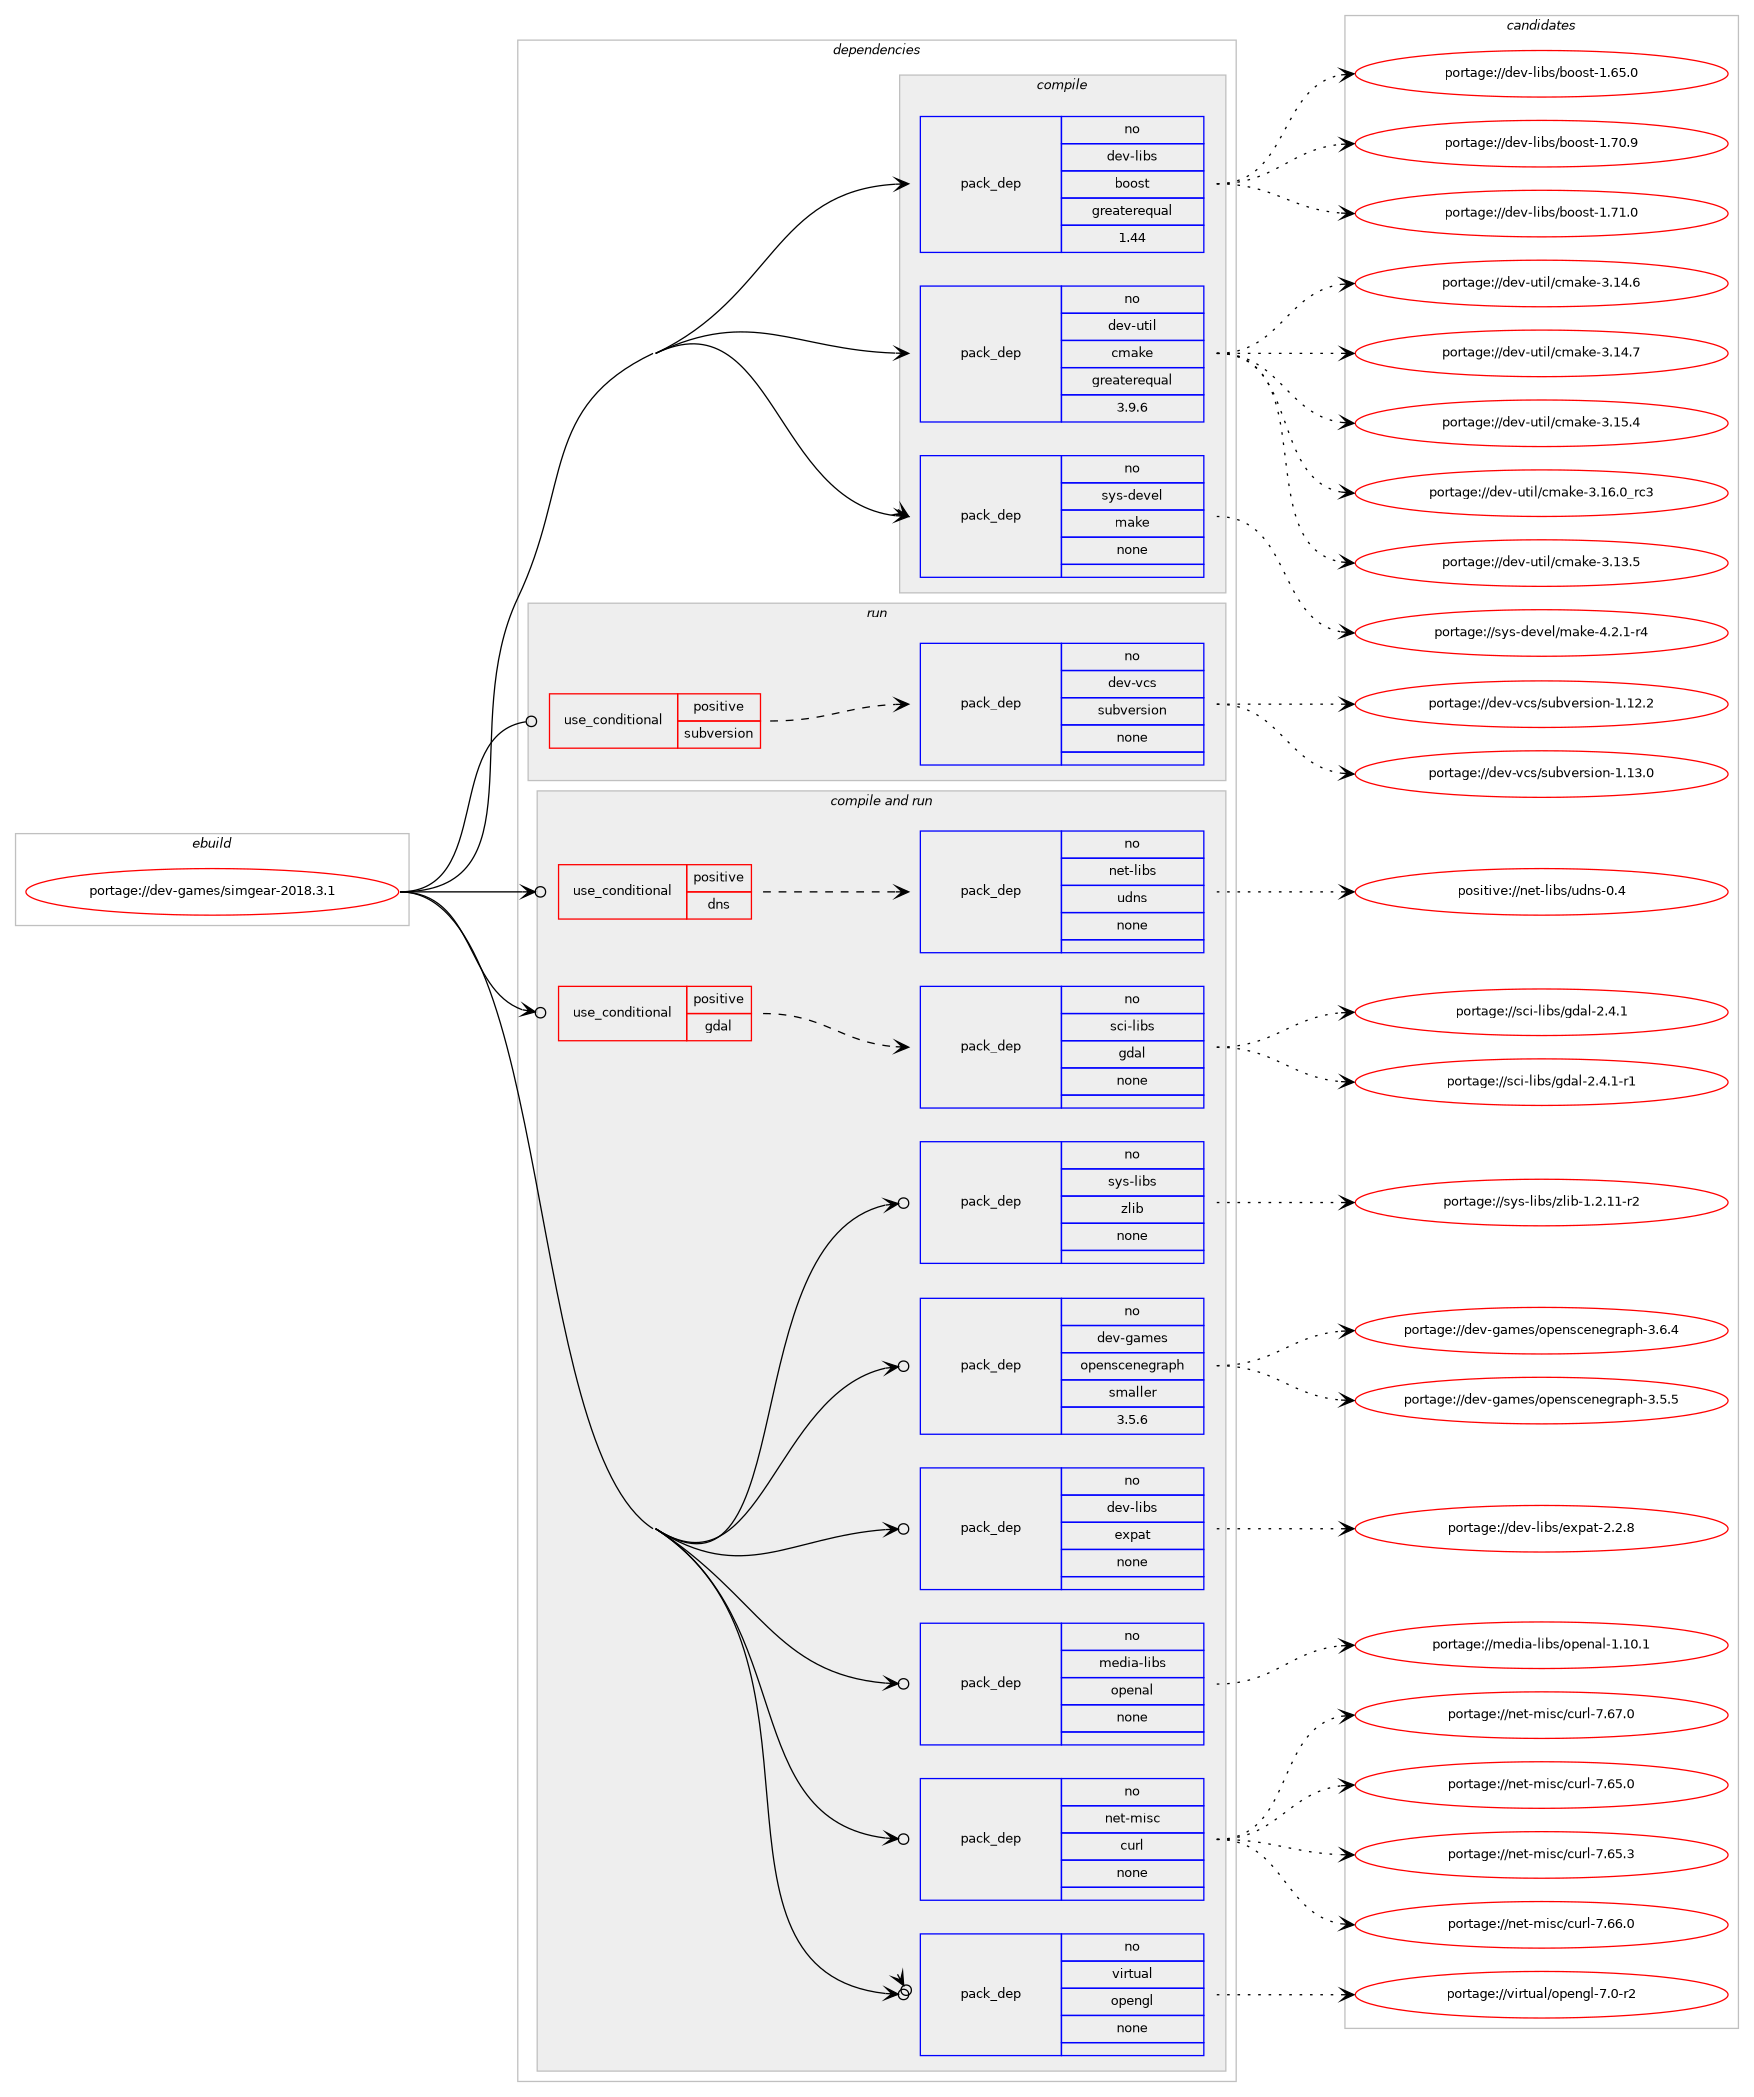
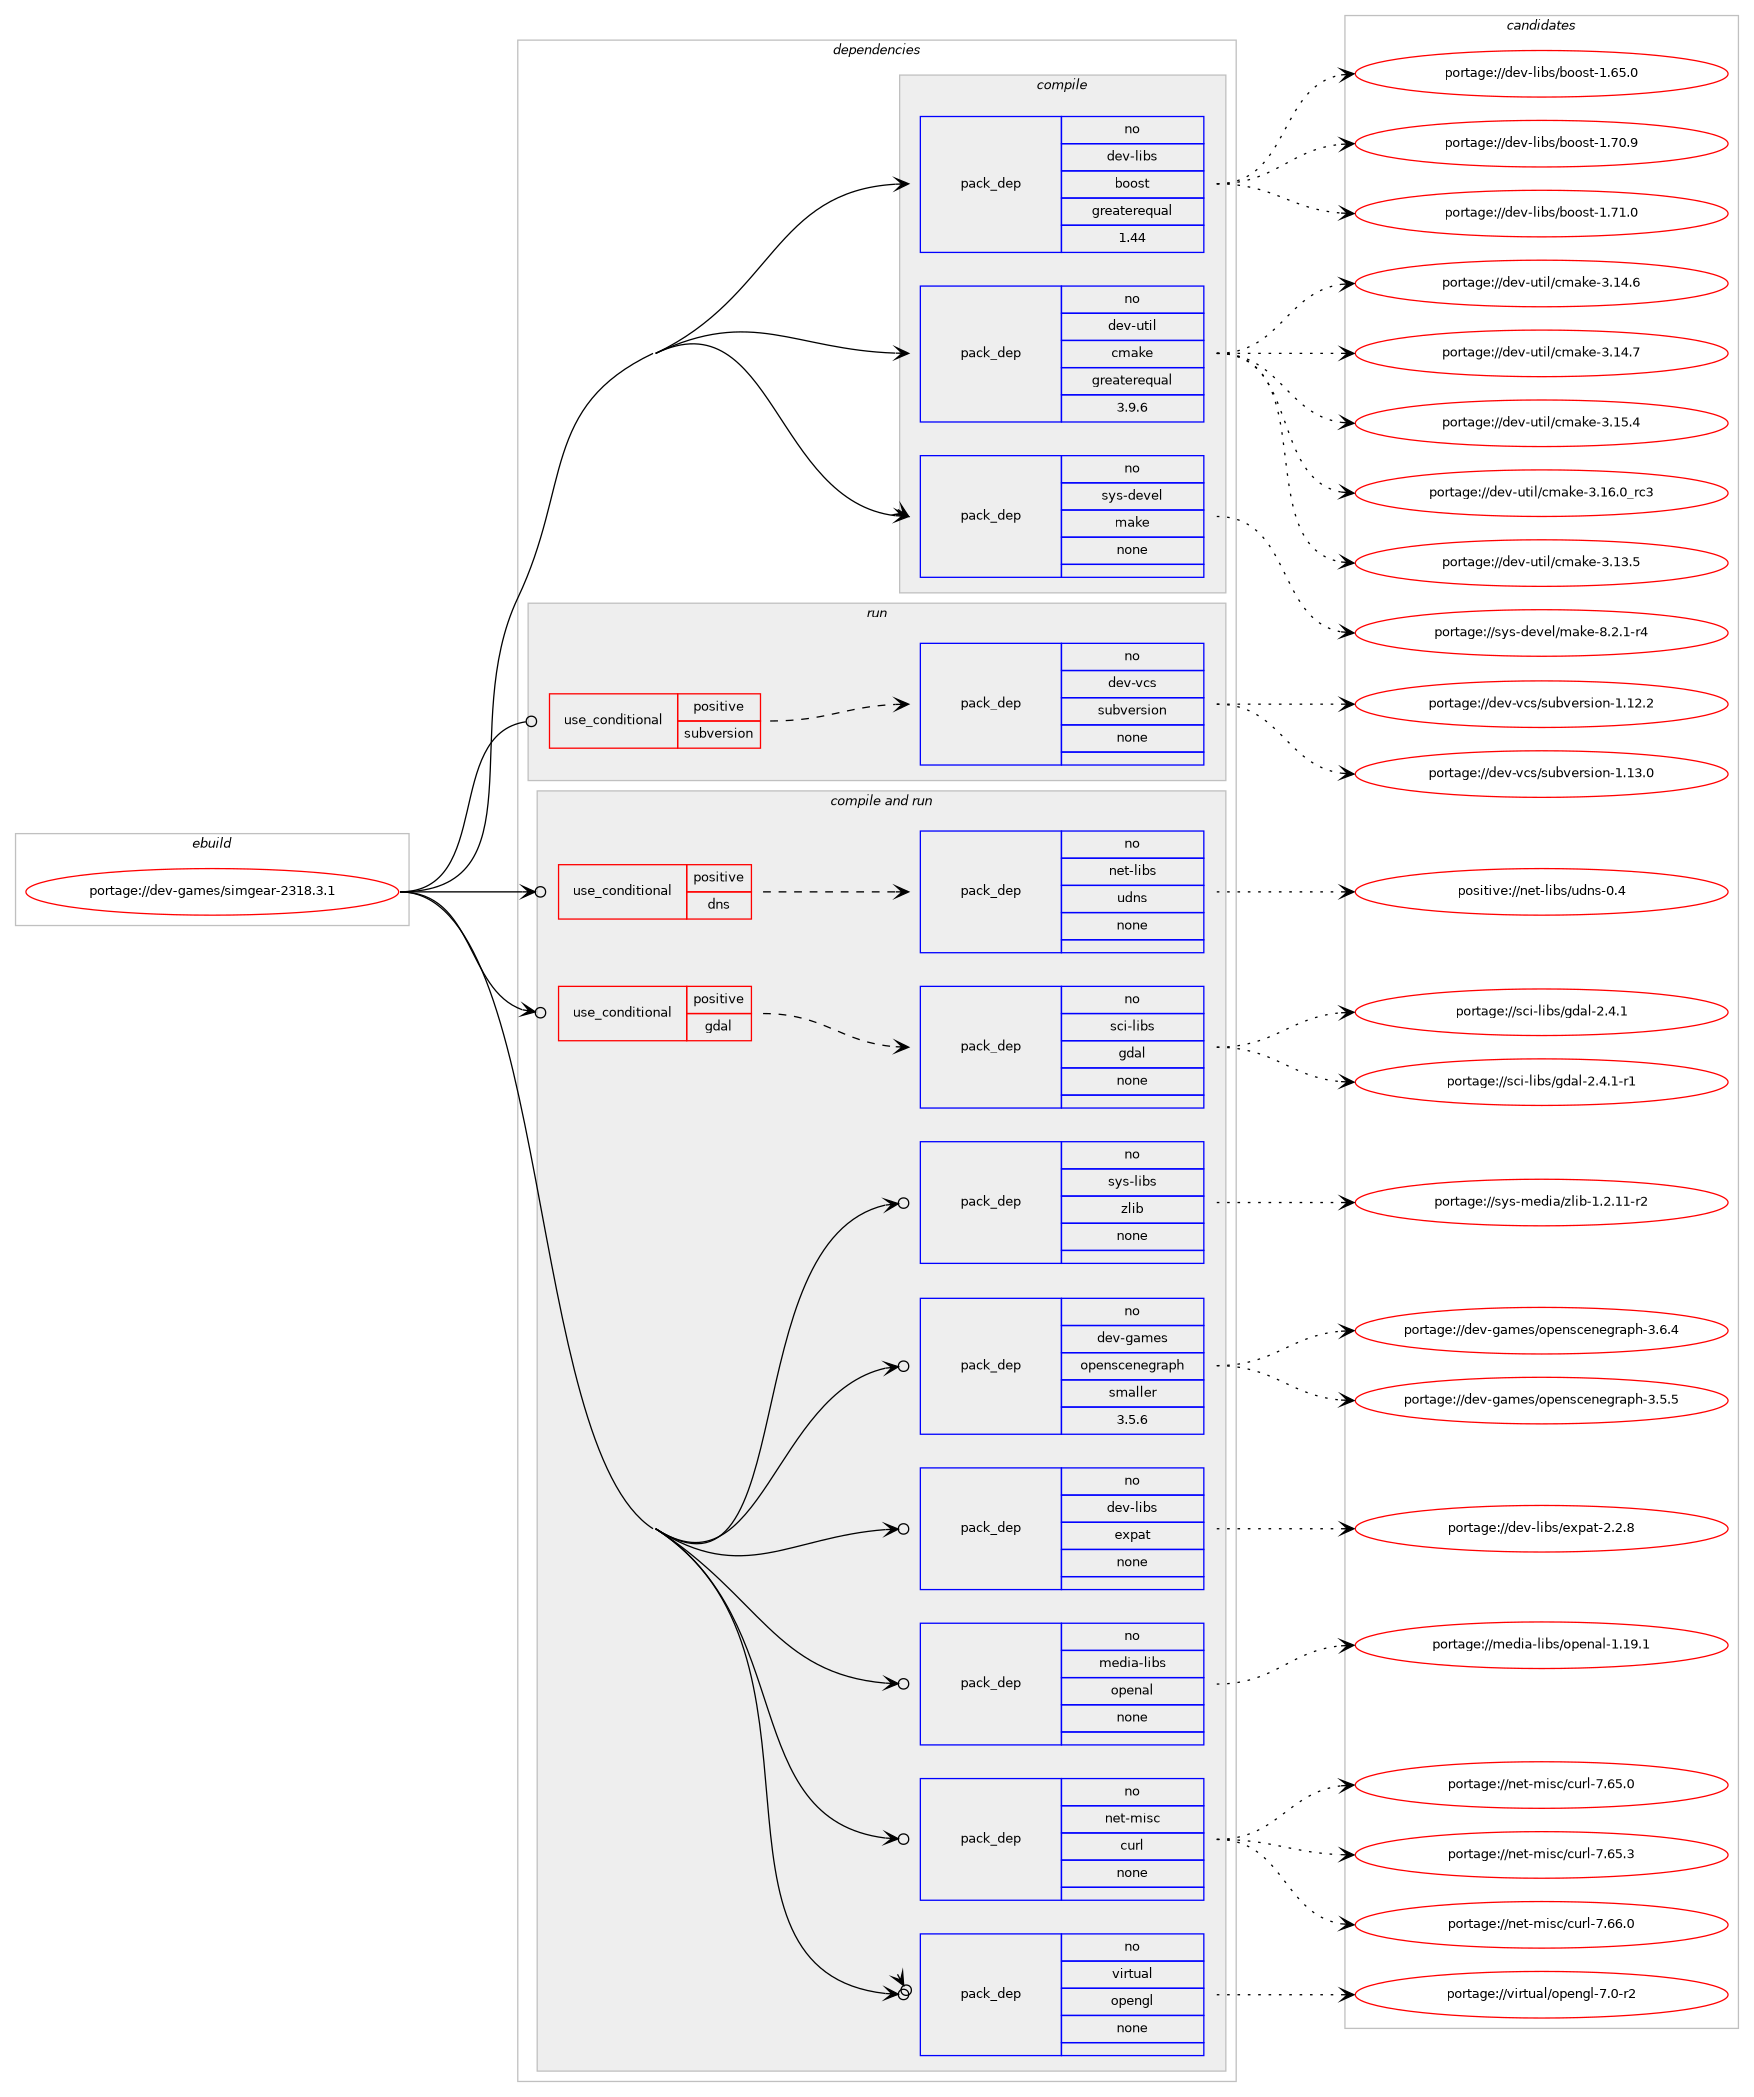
(1542, 633) -> (1542, 633)
(212, 892) -> (212, 892)
(1542, 1203) -> (1542, 1203)
(1542, 1645) -> (1542, 1645)
(1542, 1715) -> none
